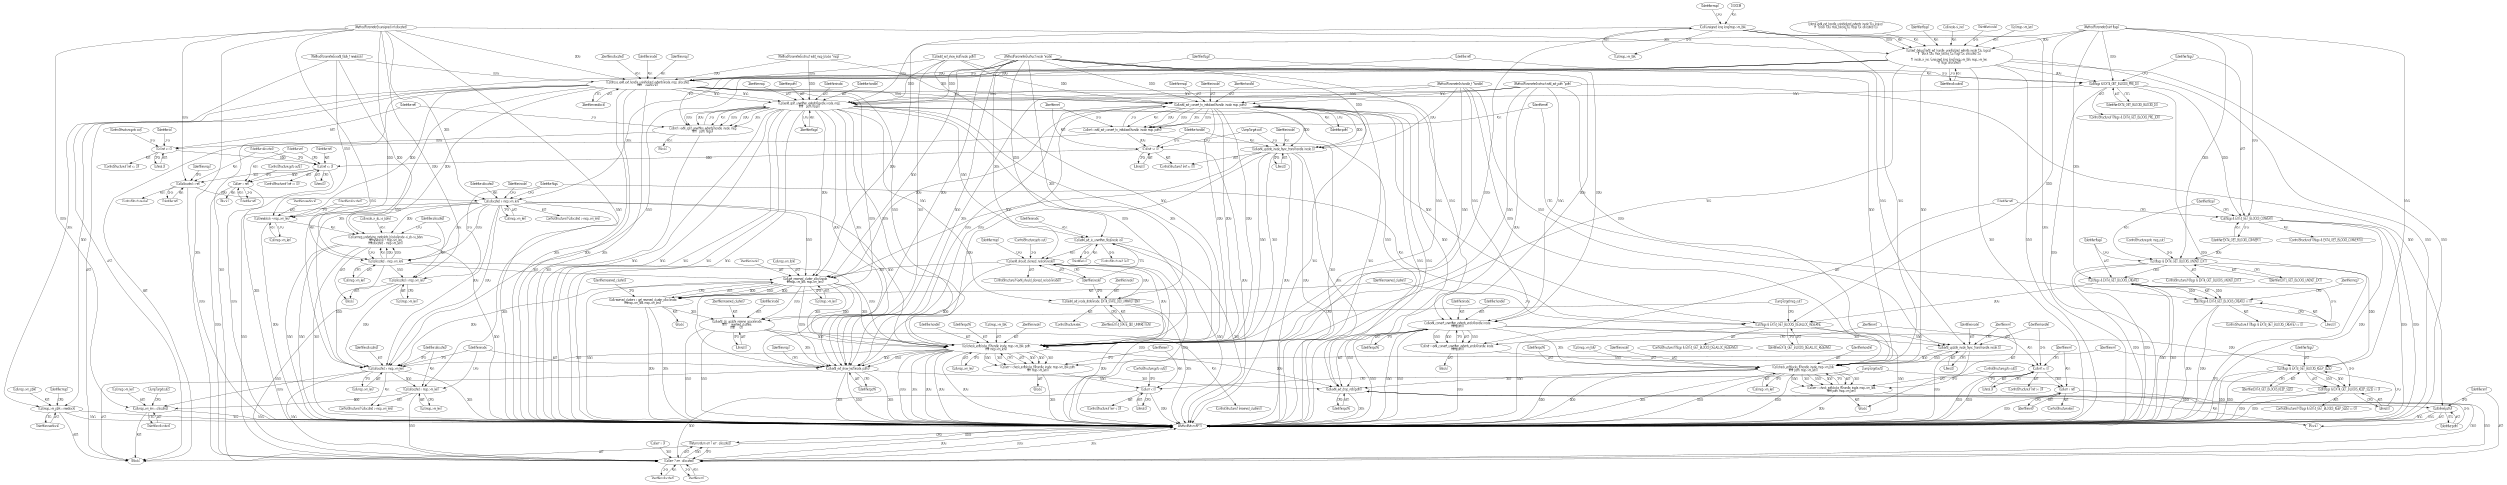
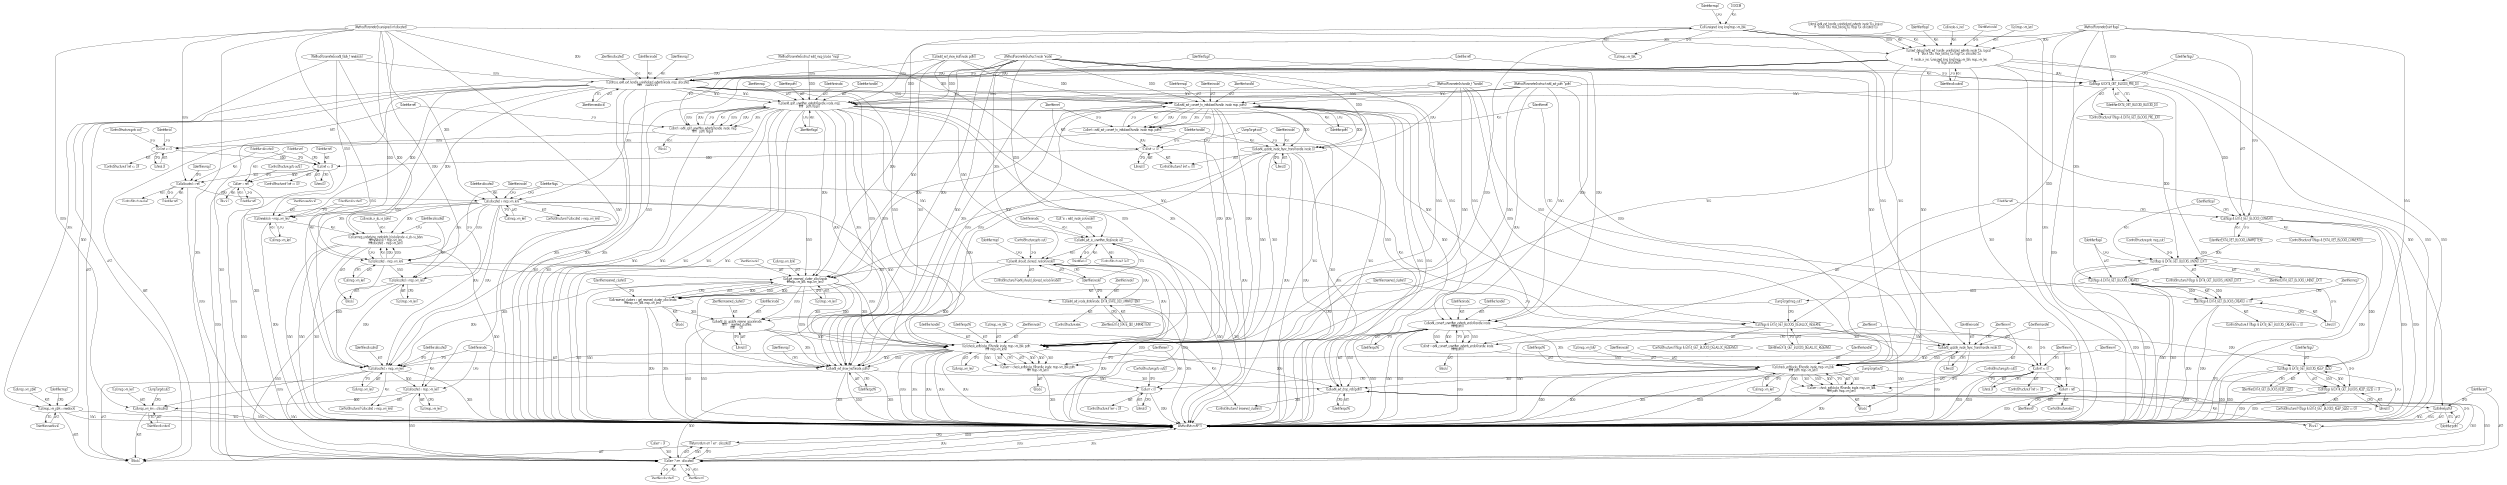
(2224, 107) -> (2164, 183)
(1102, 207) -> none
none -> (1075, 219)
(2236, 240) -> (2236, 240)
(1112, 253) -> (1112, 253)
(2295, 281) -> (2295, 281)
(1953, 303) -> (1947, 292)
(1334, 420) -> (1293, 399)
